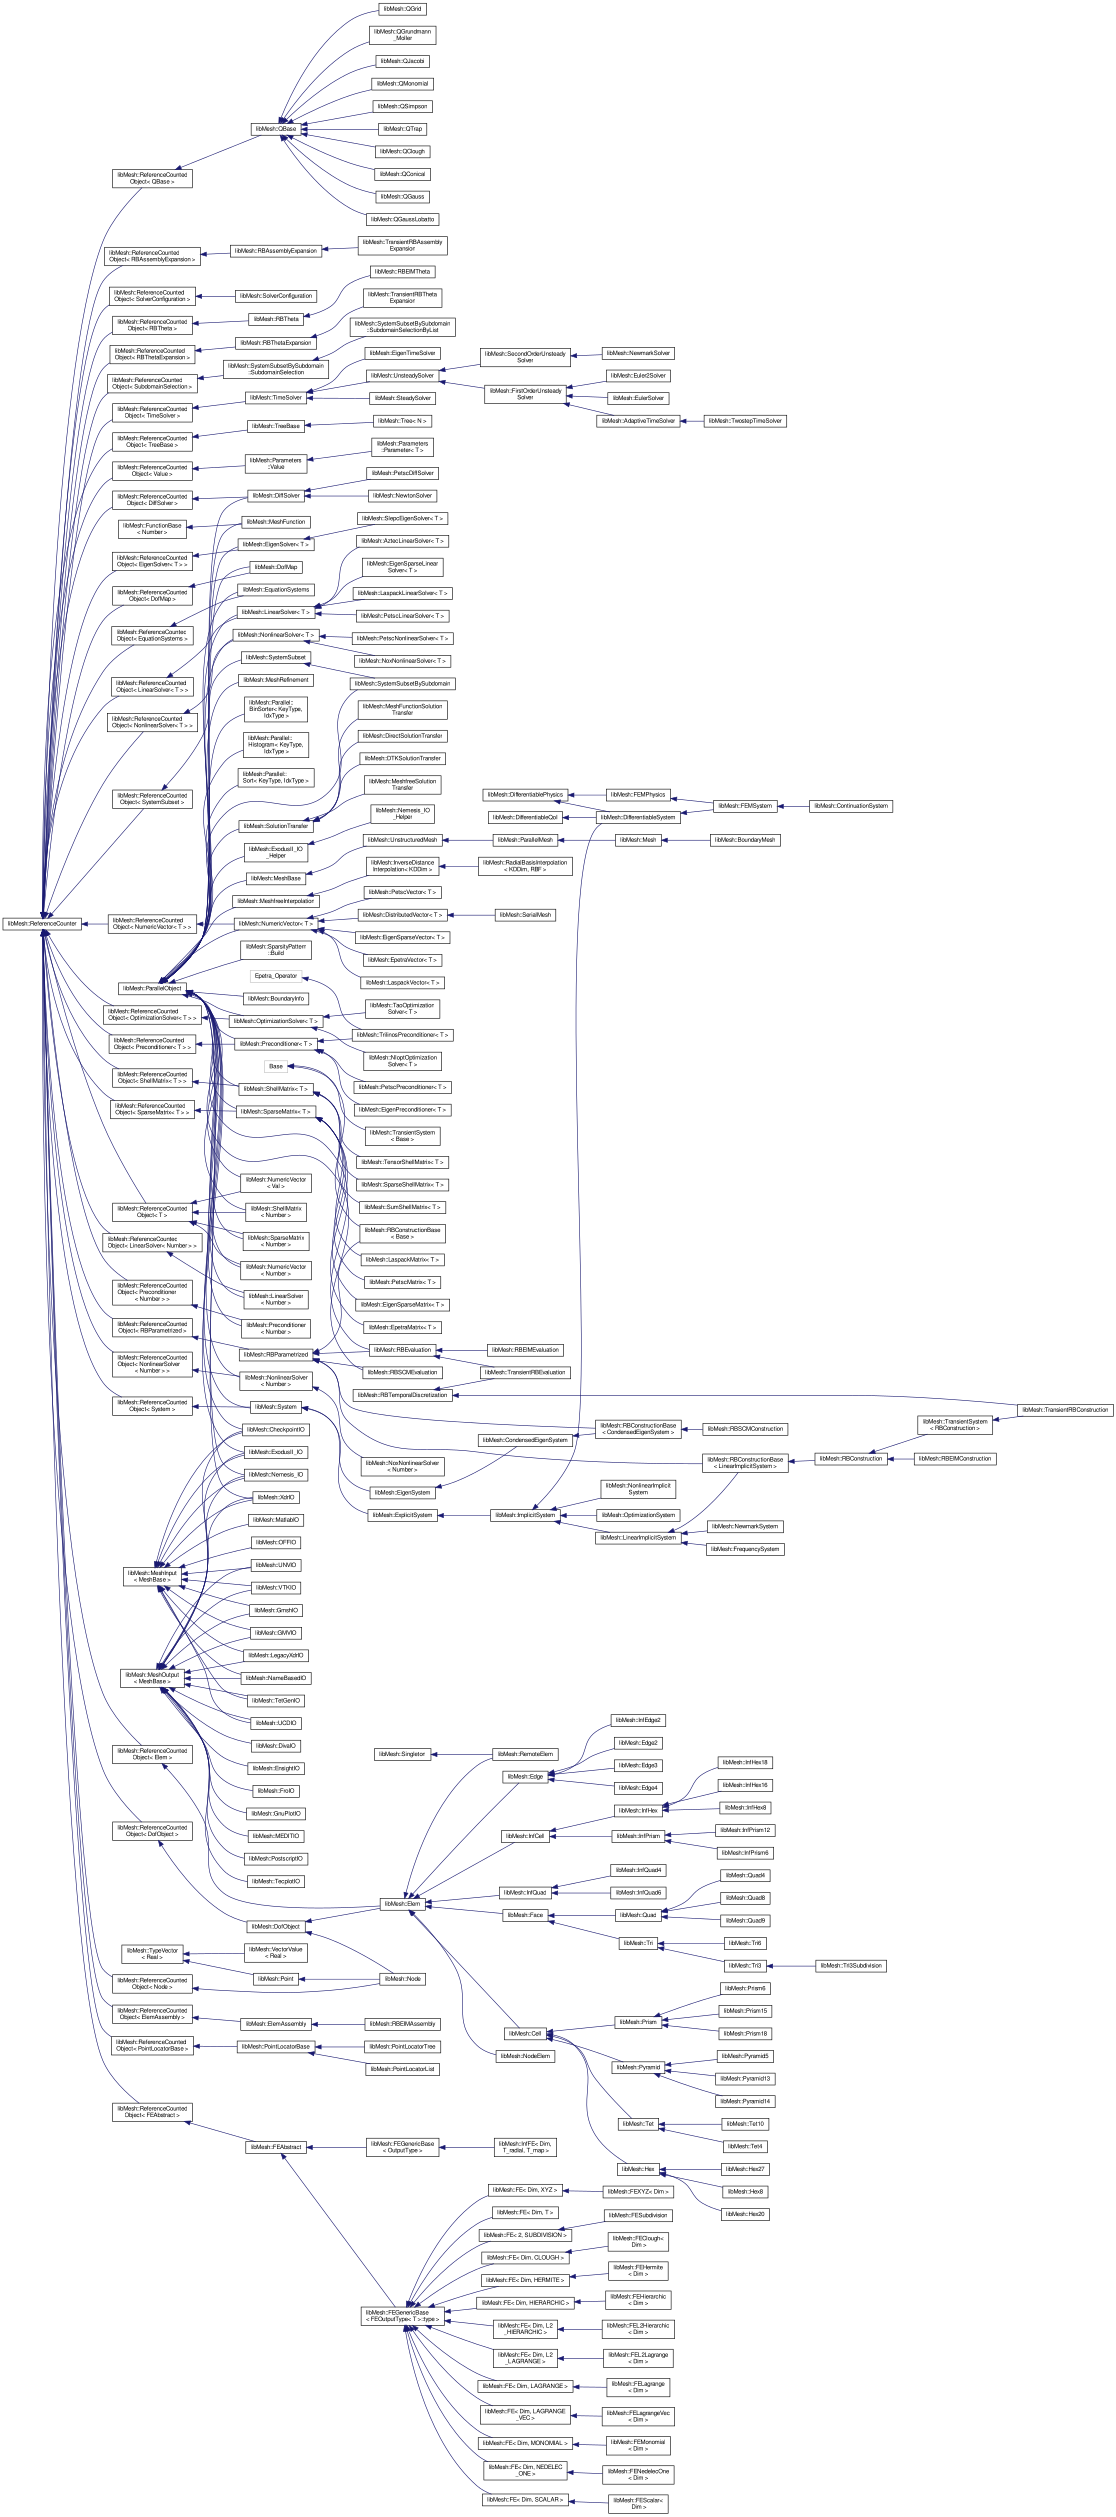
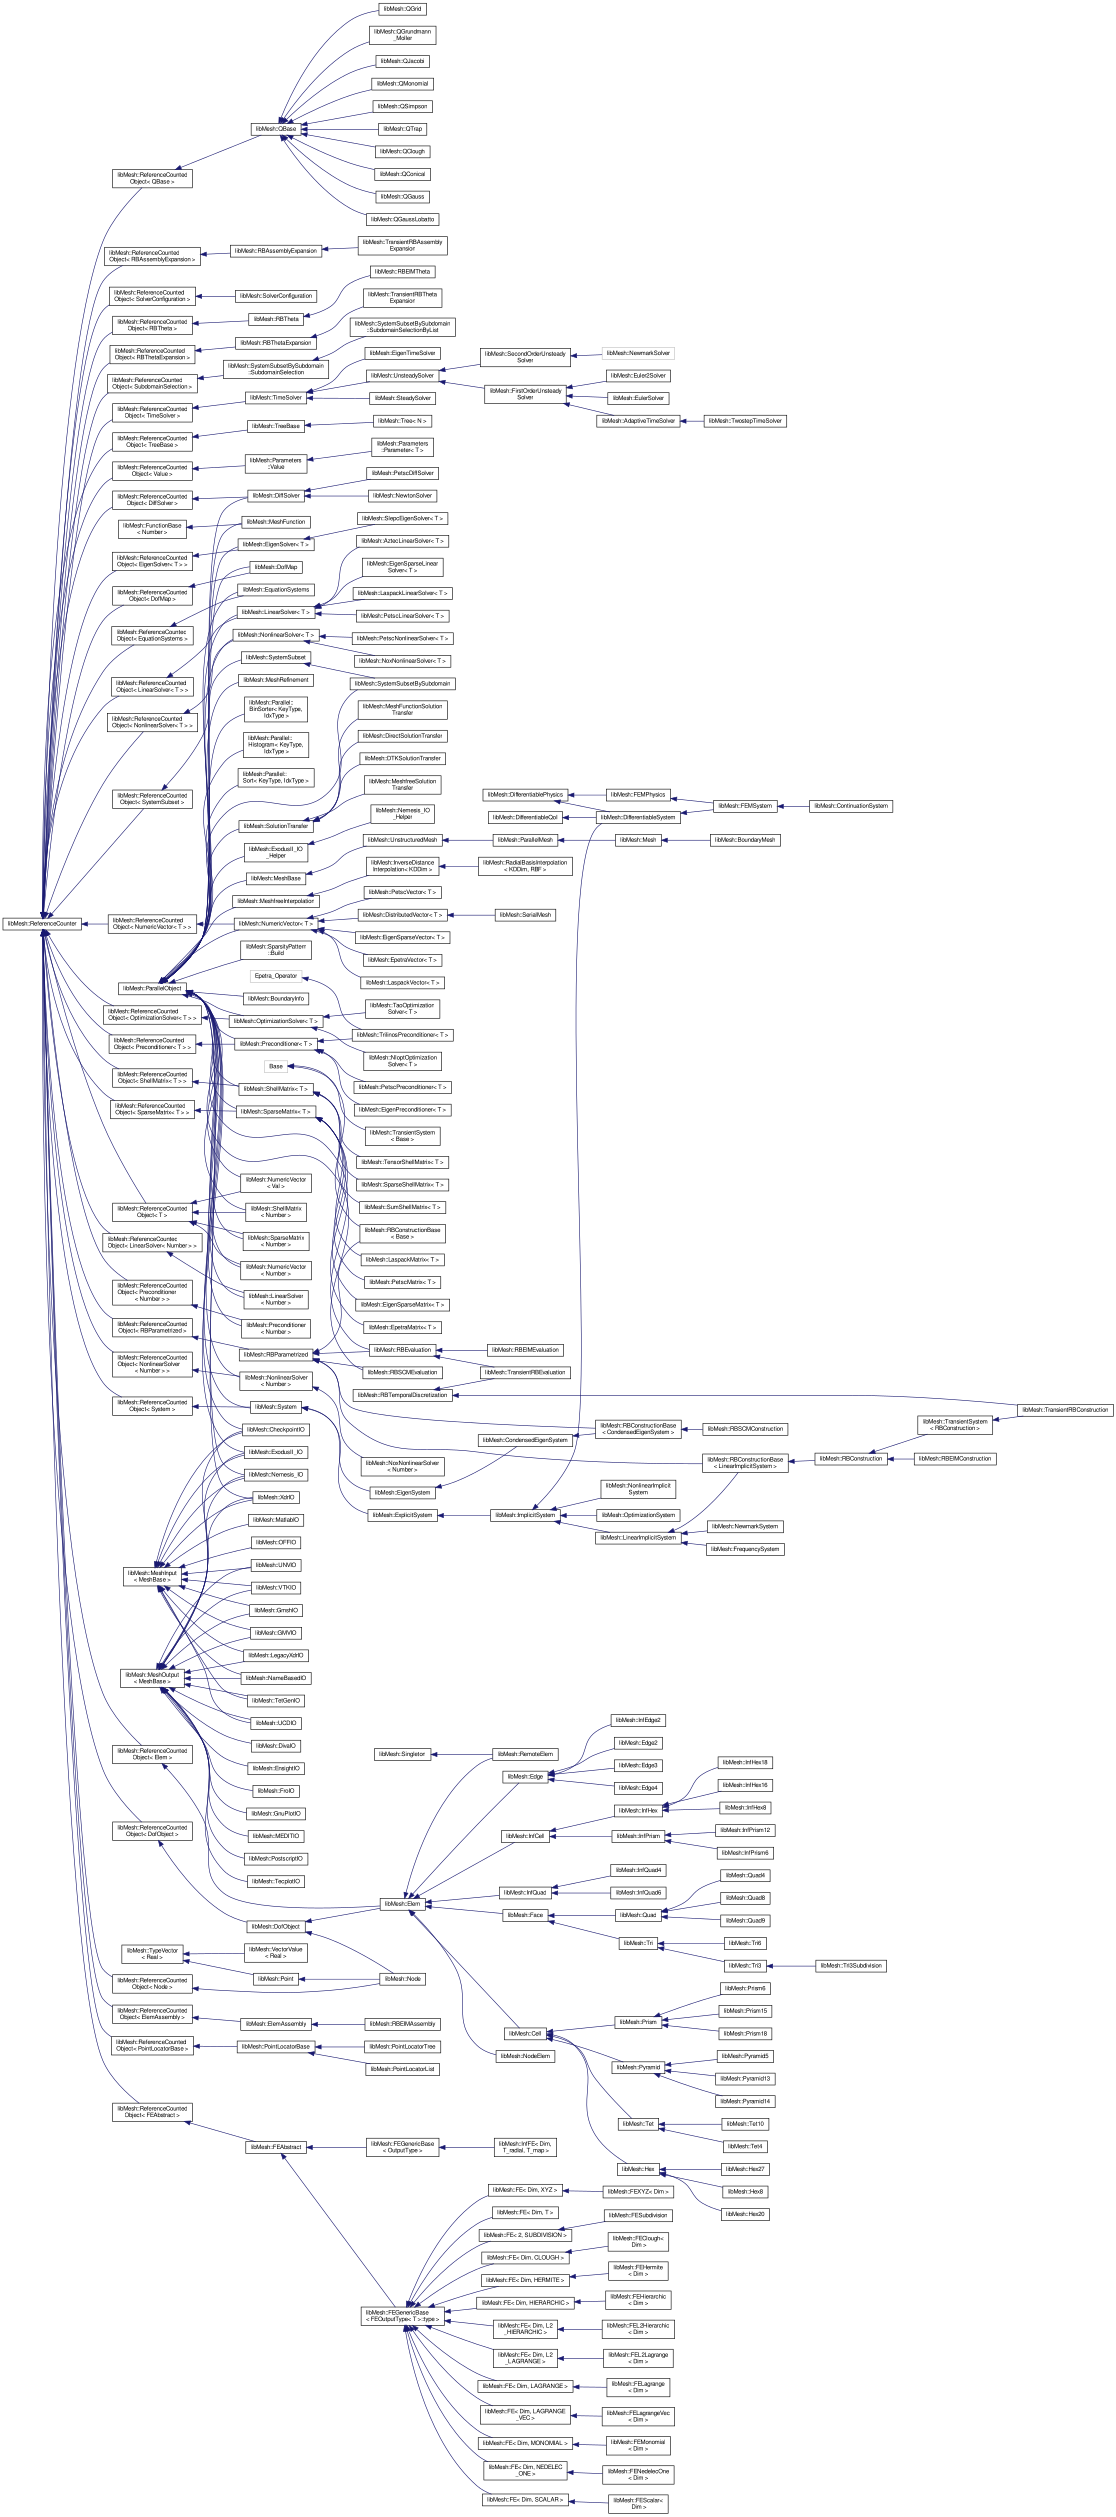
(638, 353) -> (638, 353)
